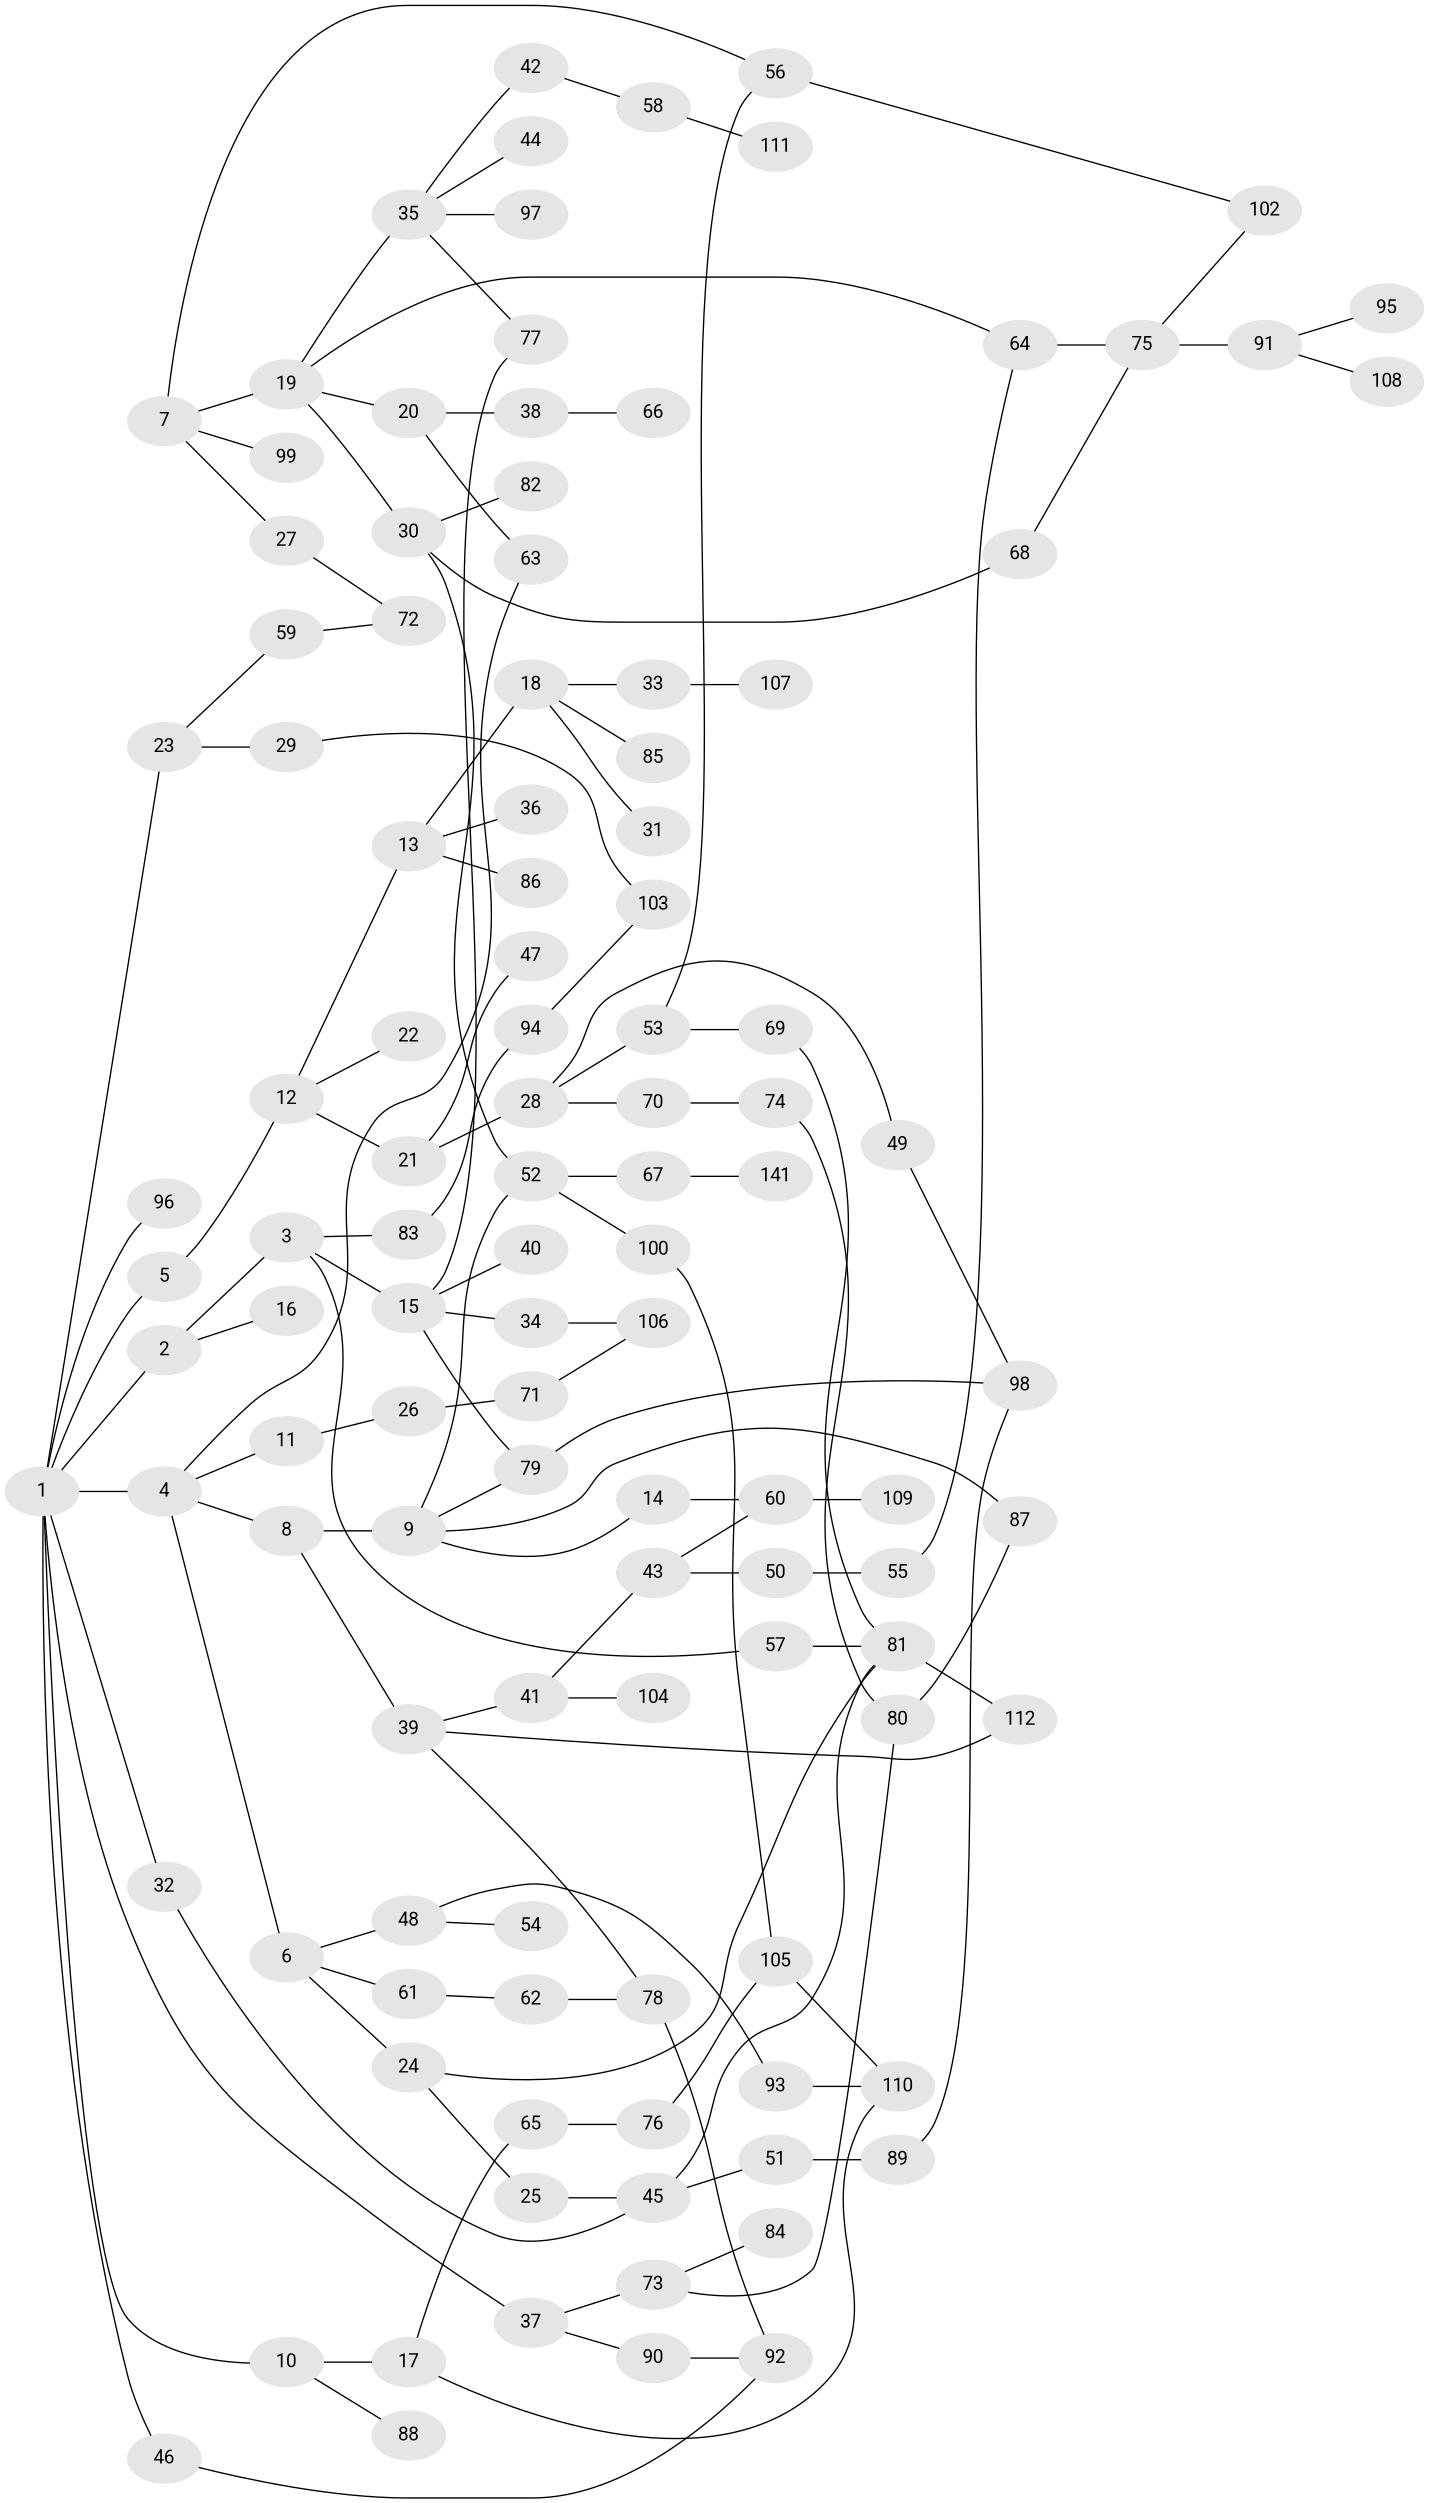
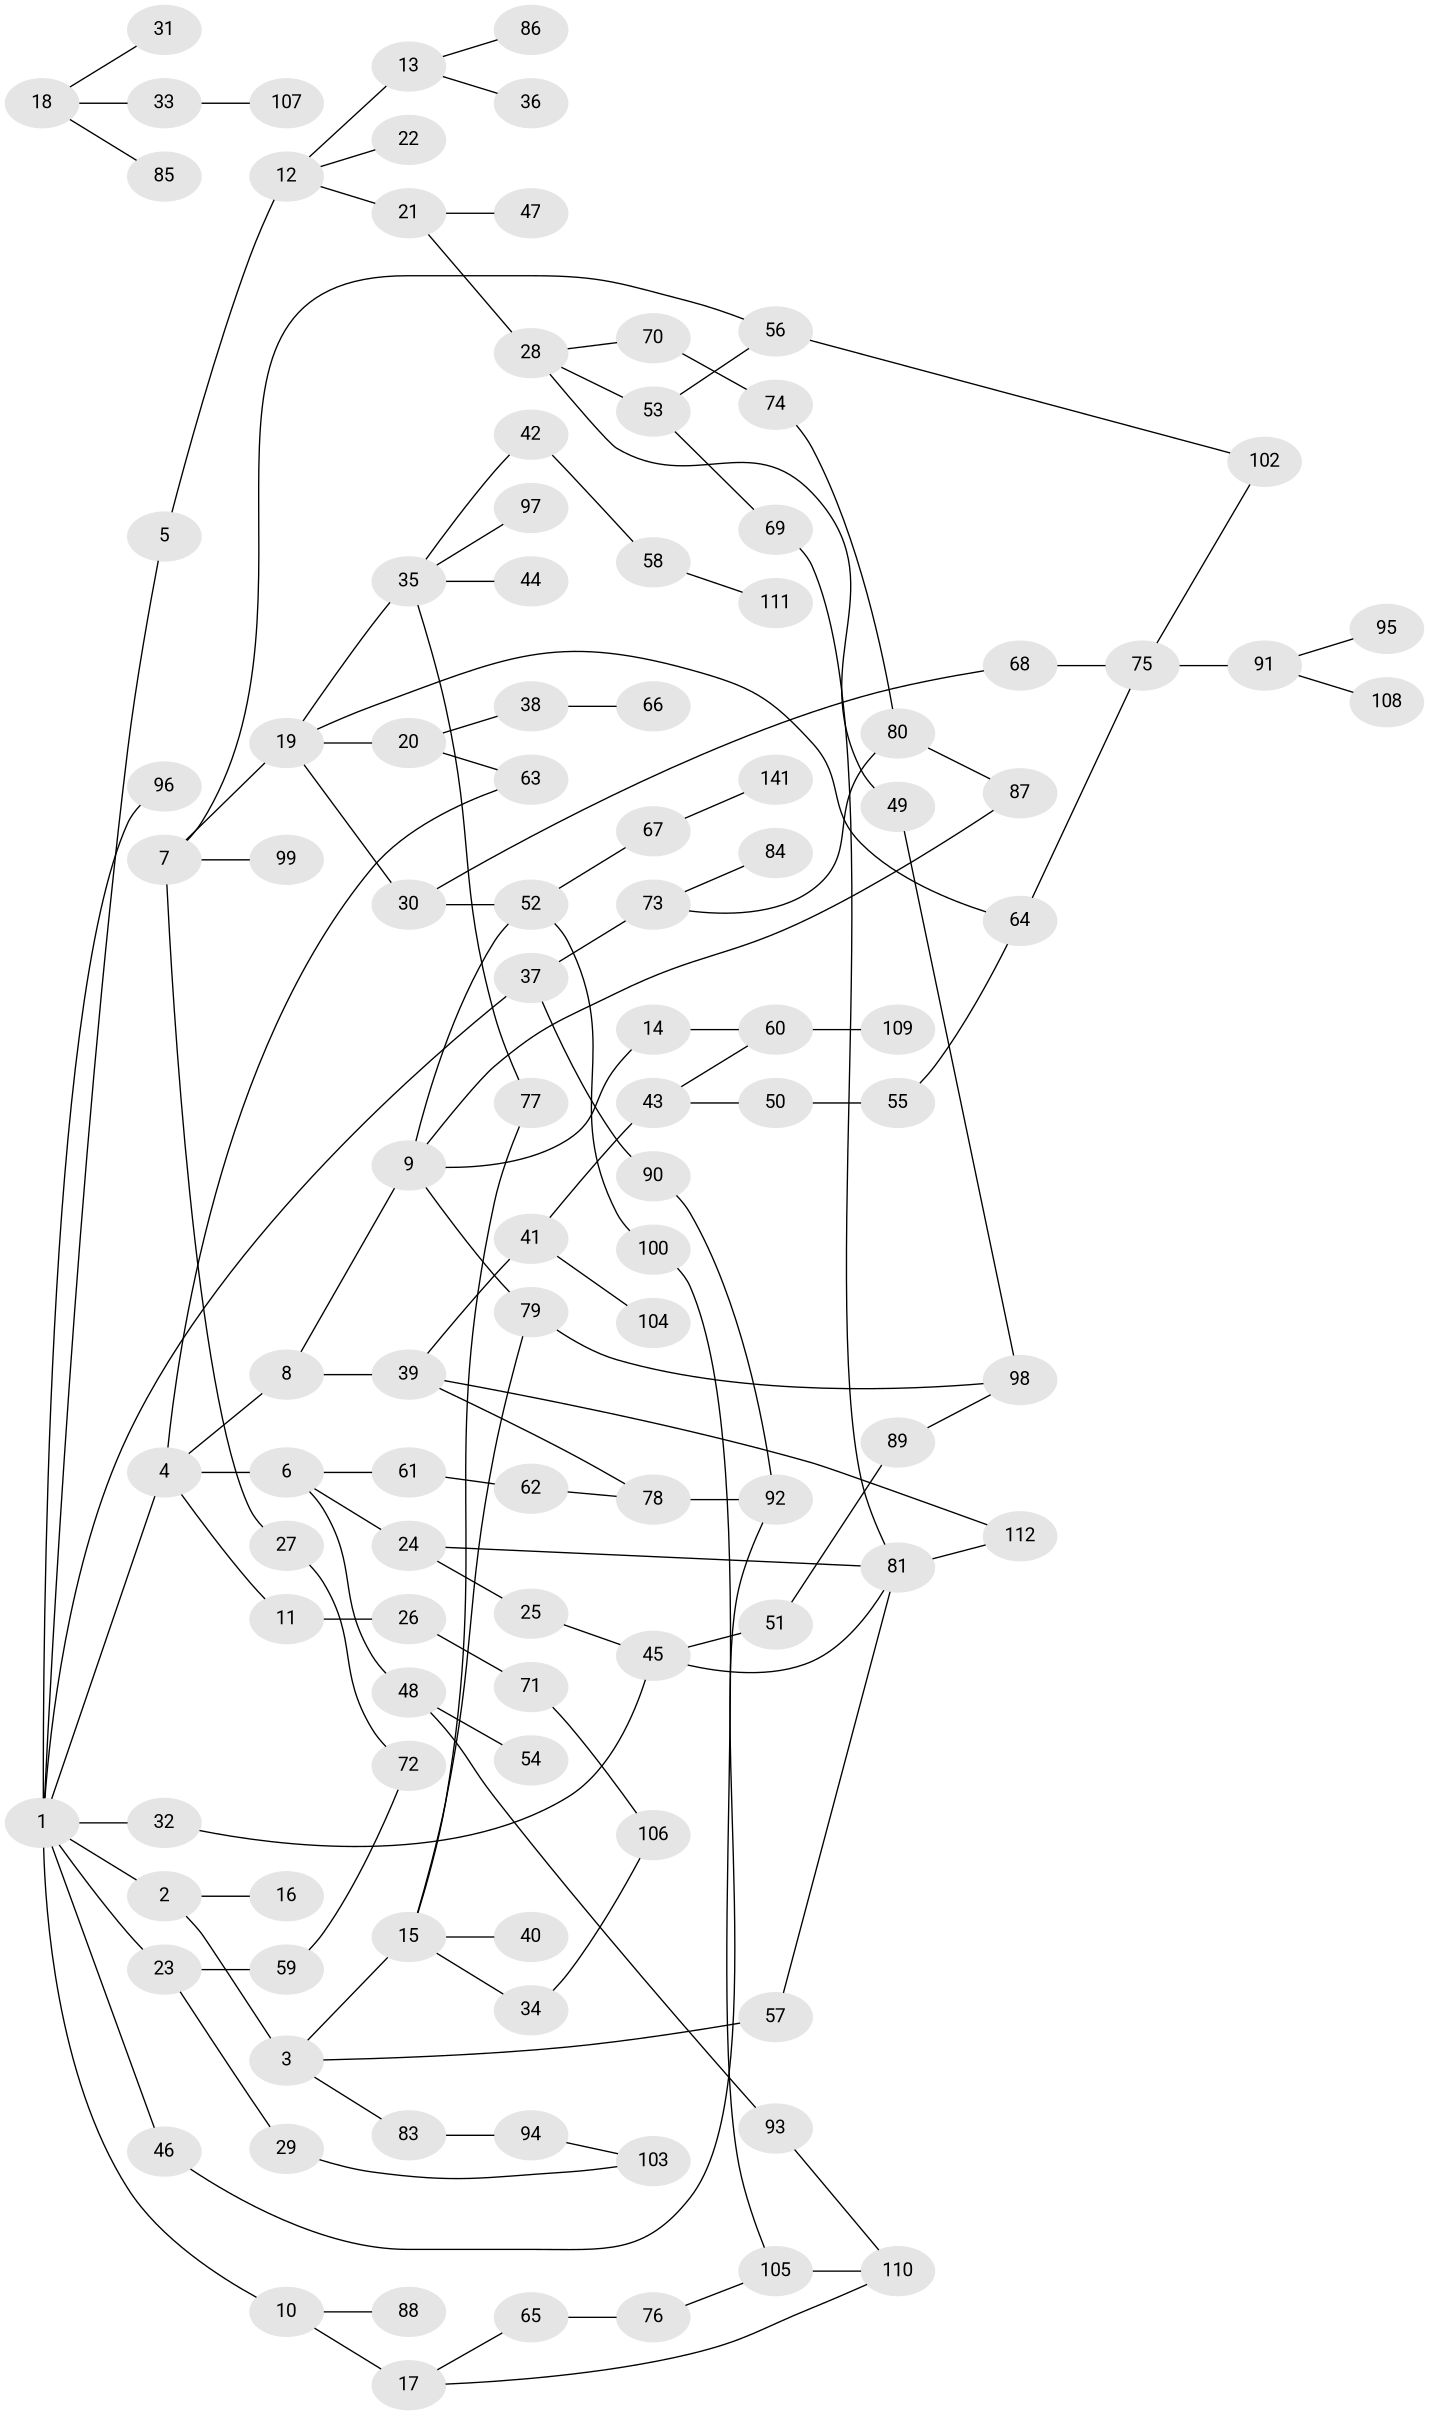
(531, 486) -> none
(459, 780) -> none
